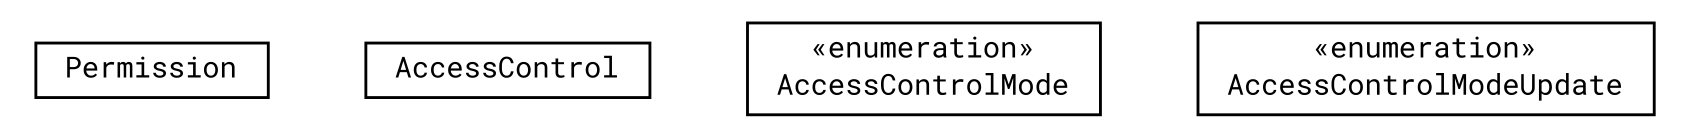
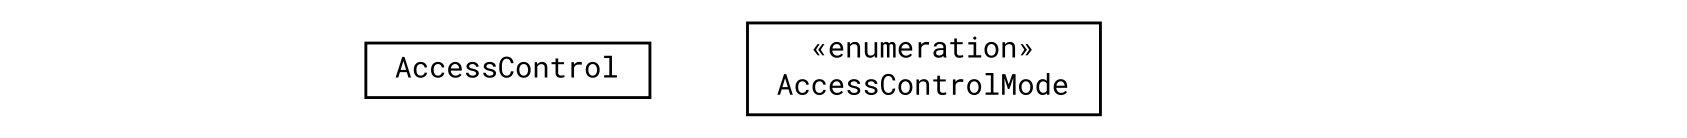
(151, 69) -> none
(1425, 69) -> none
